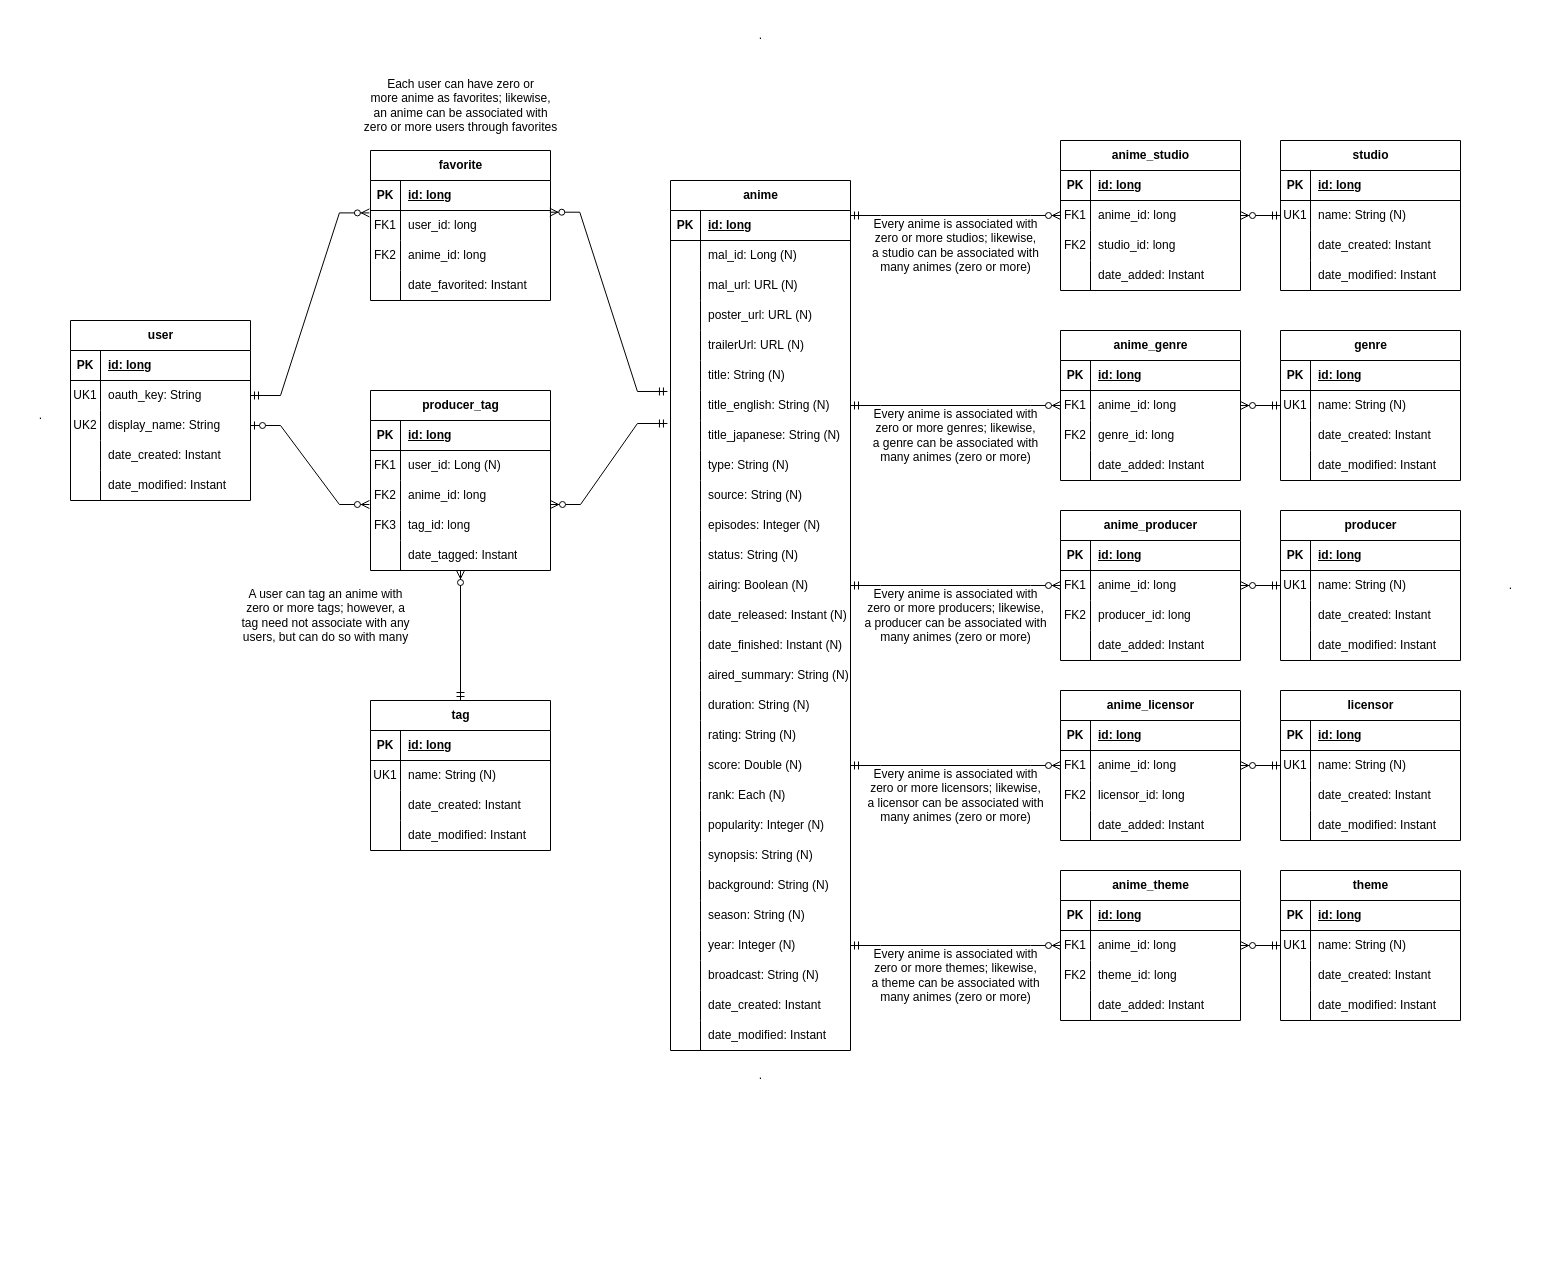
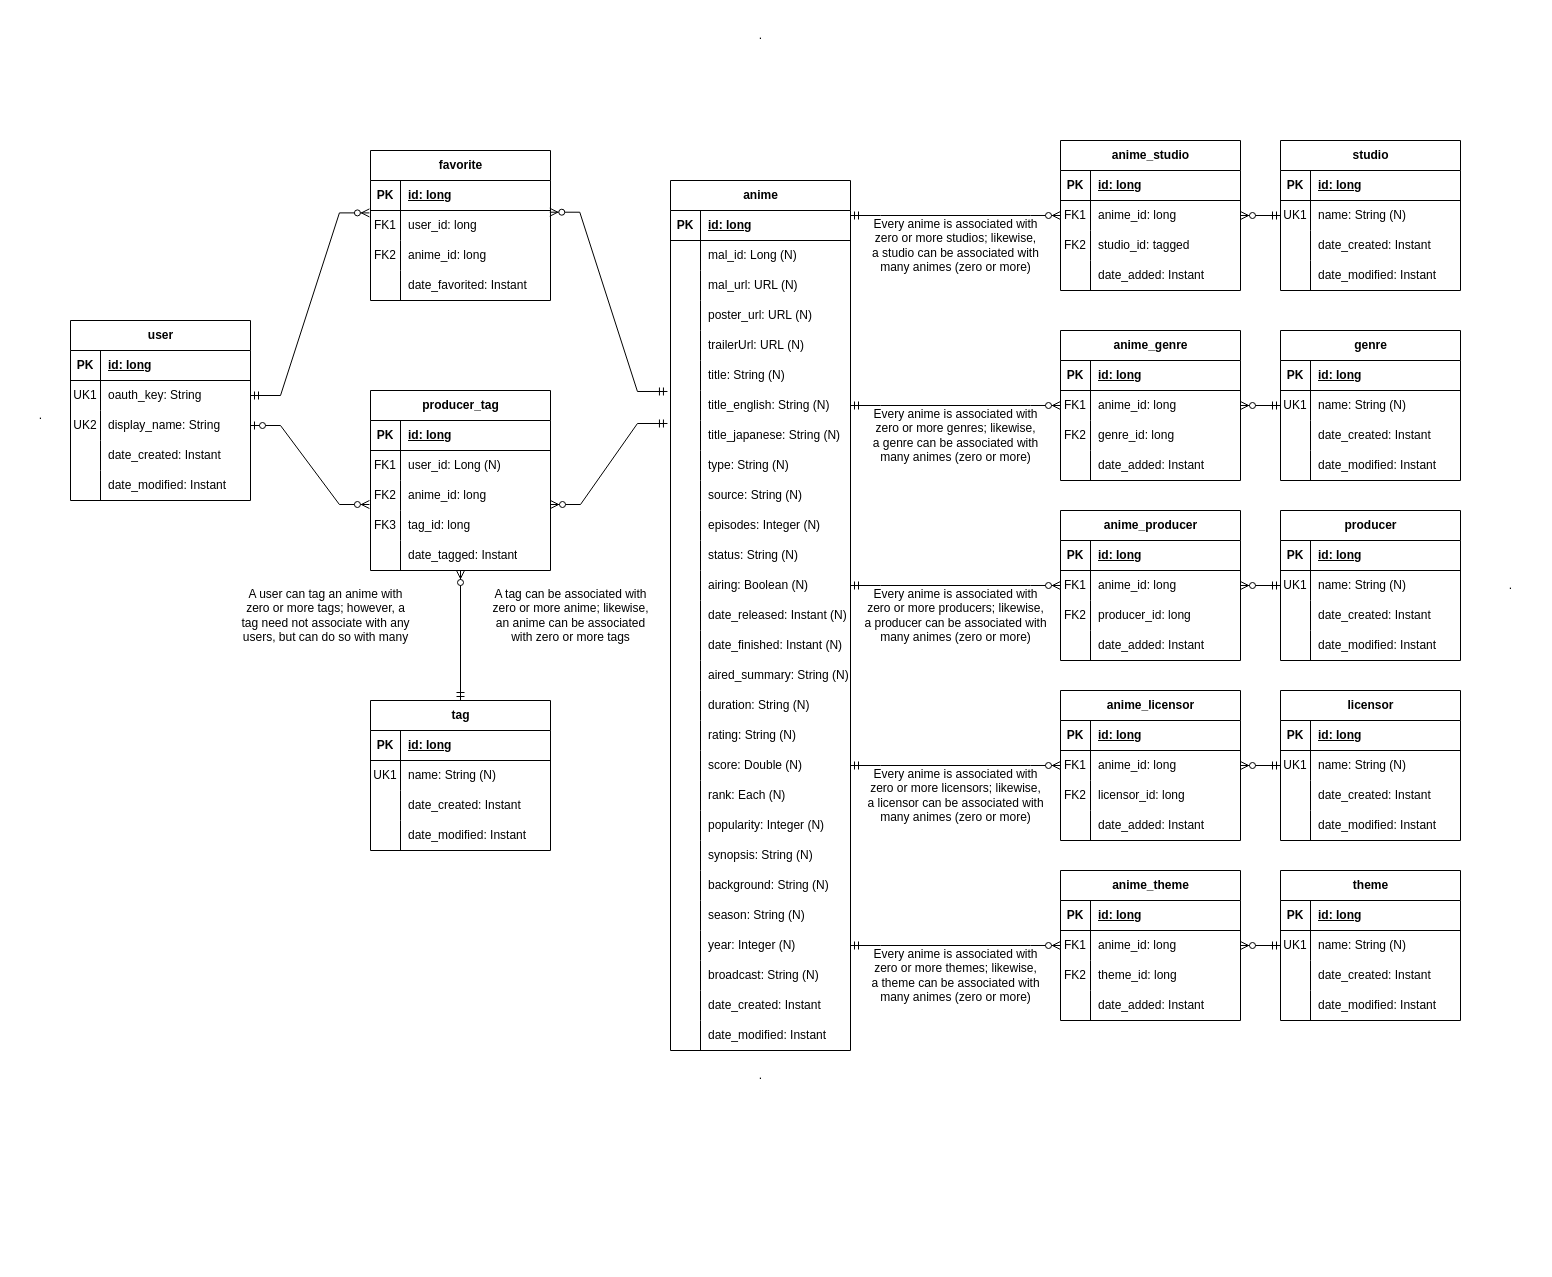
(461, 106) -> none
(1141, 246) -> (1149, 246)
none -> (571, 616)
